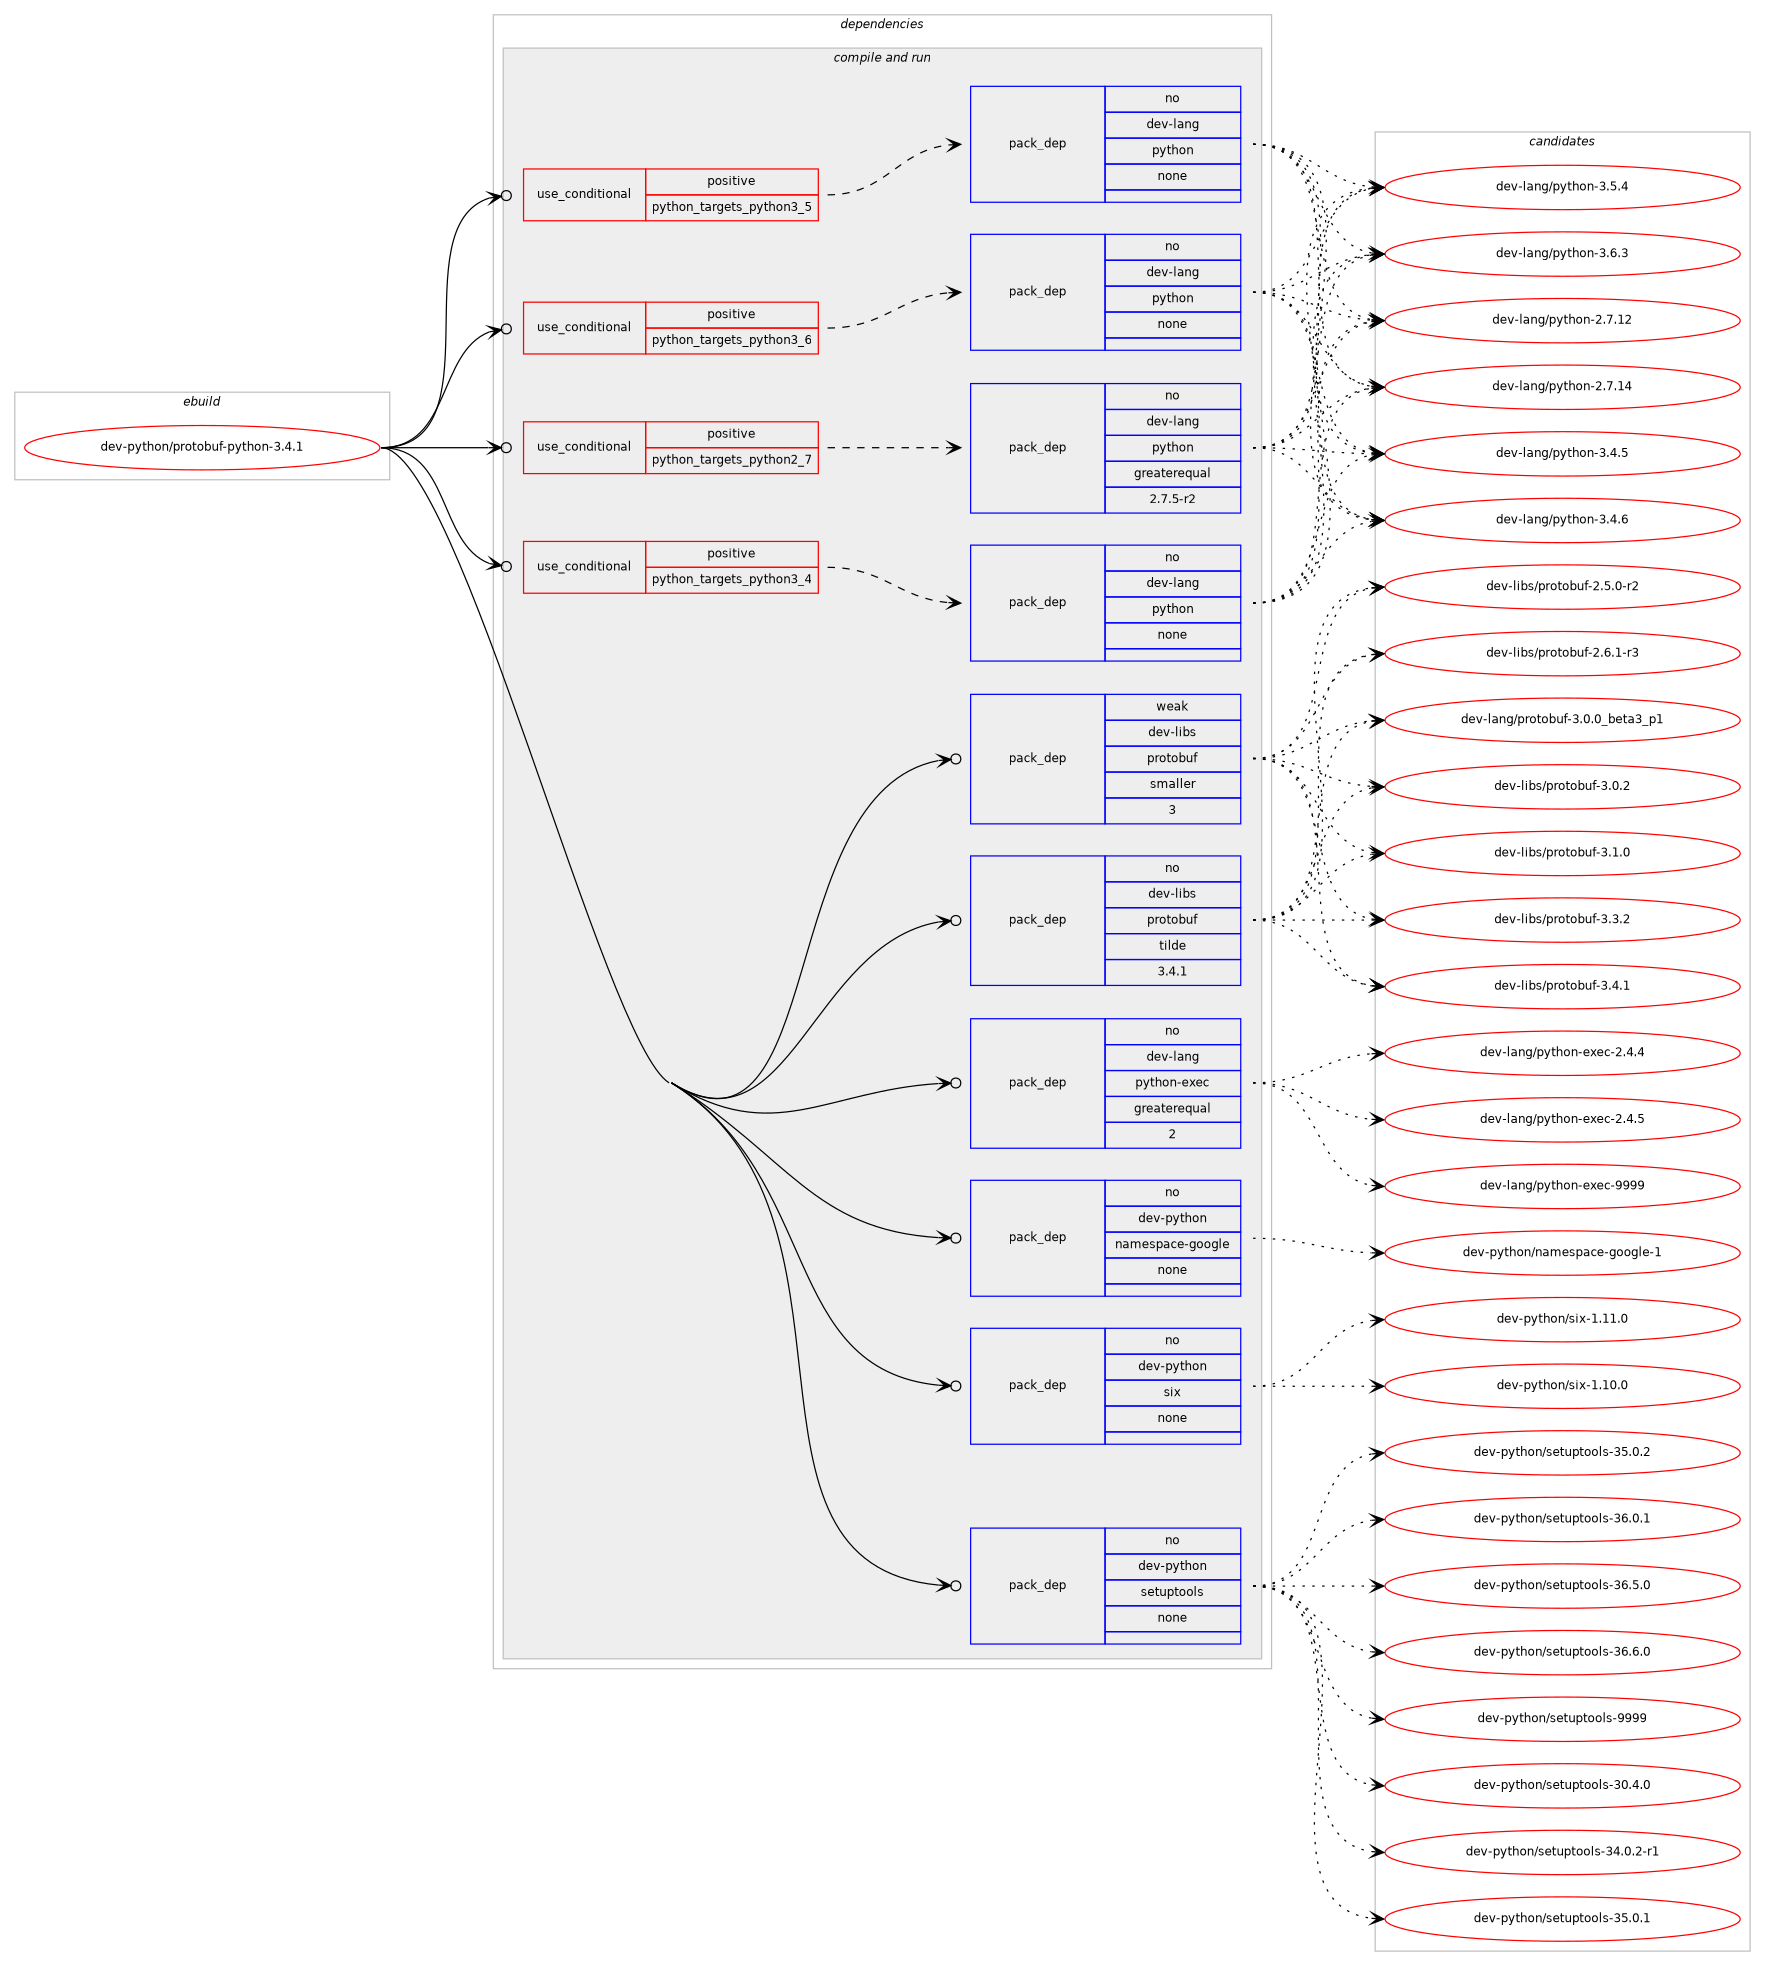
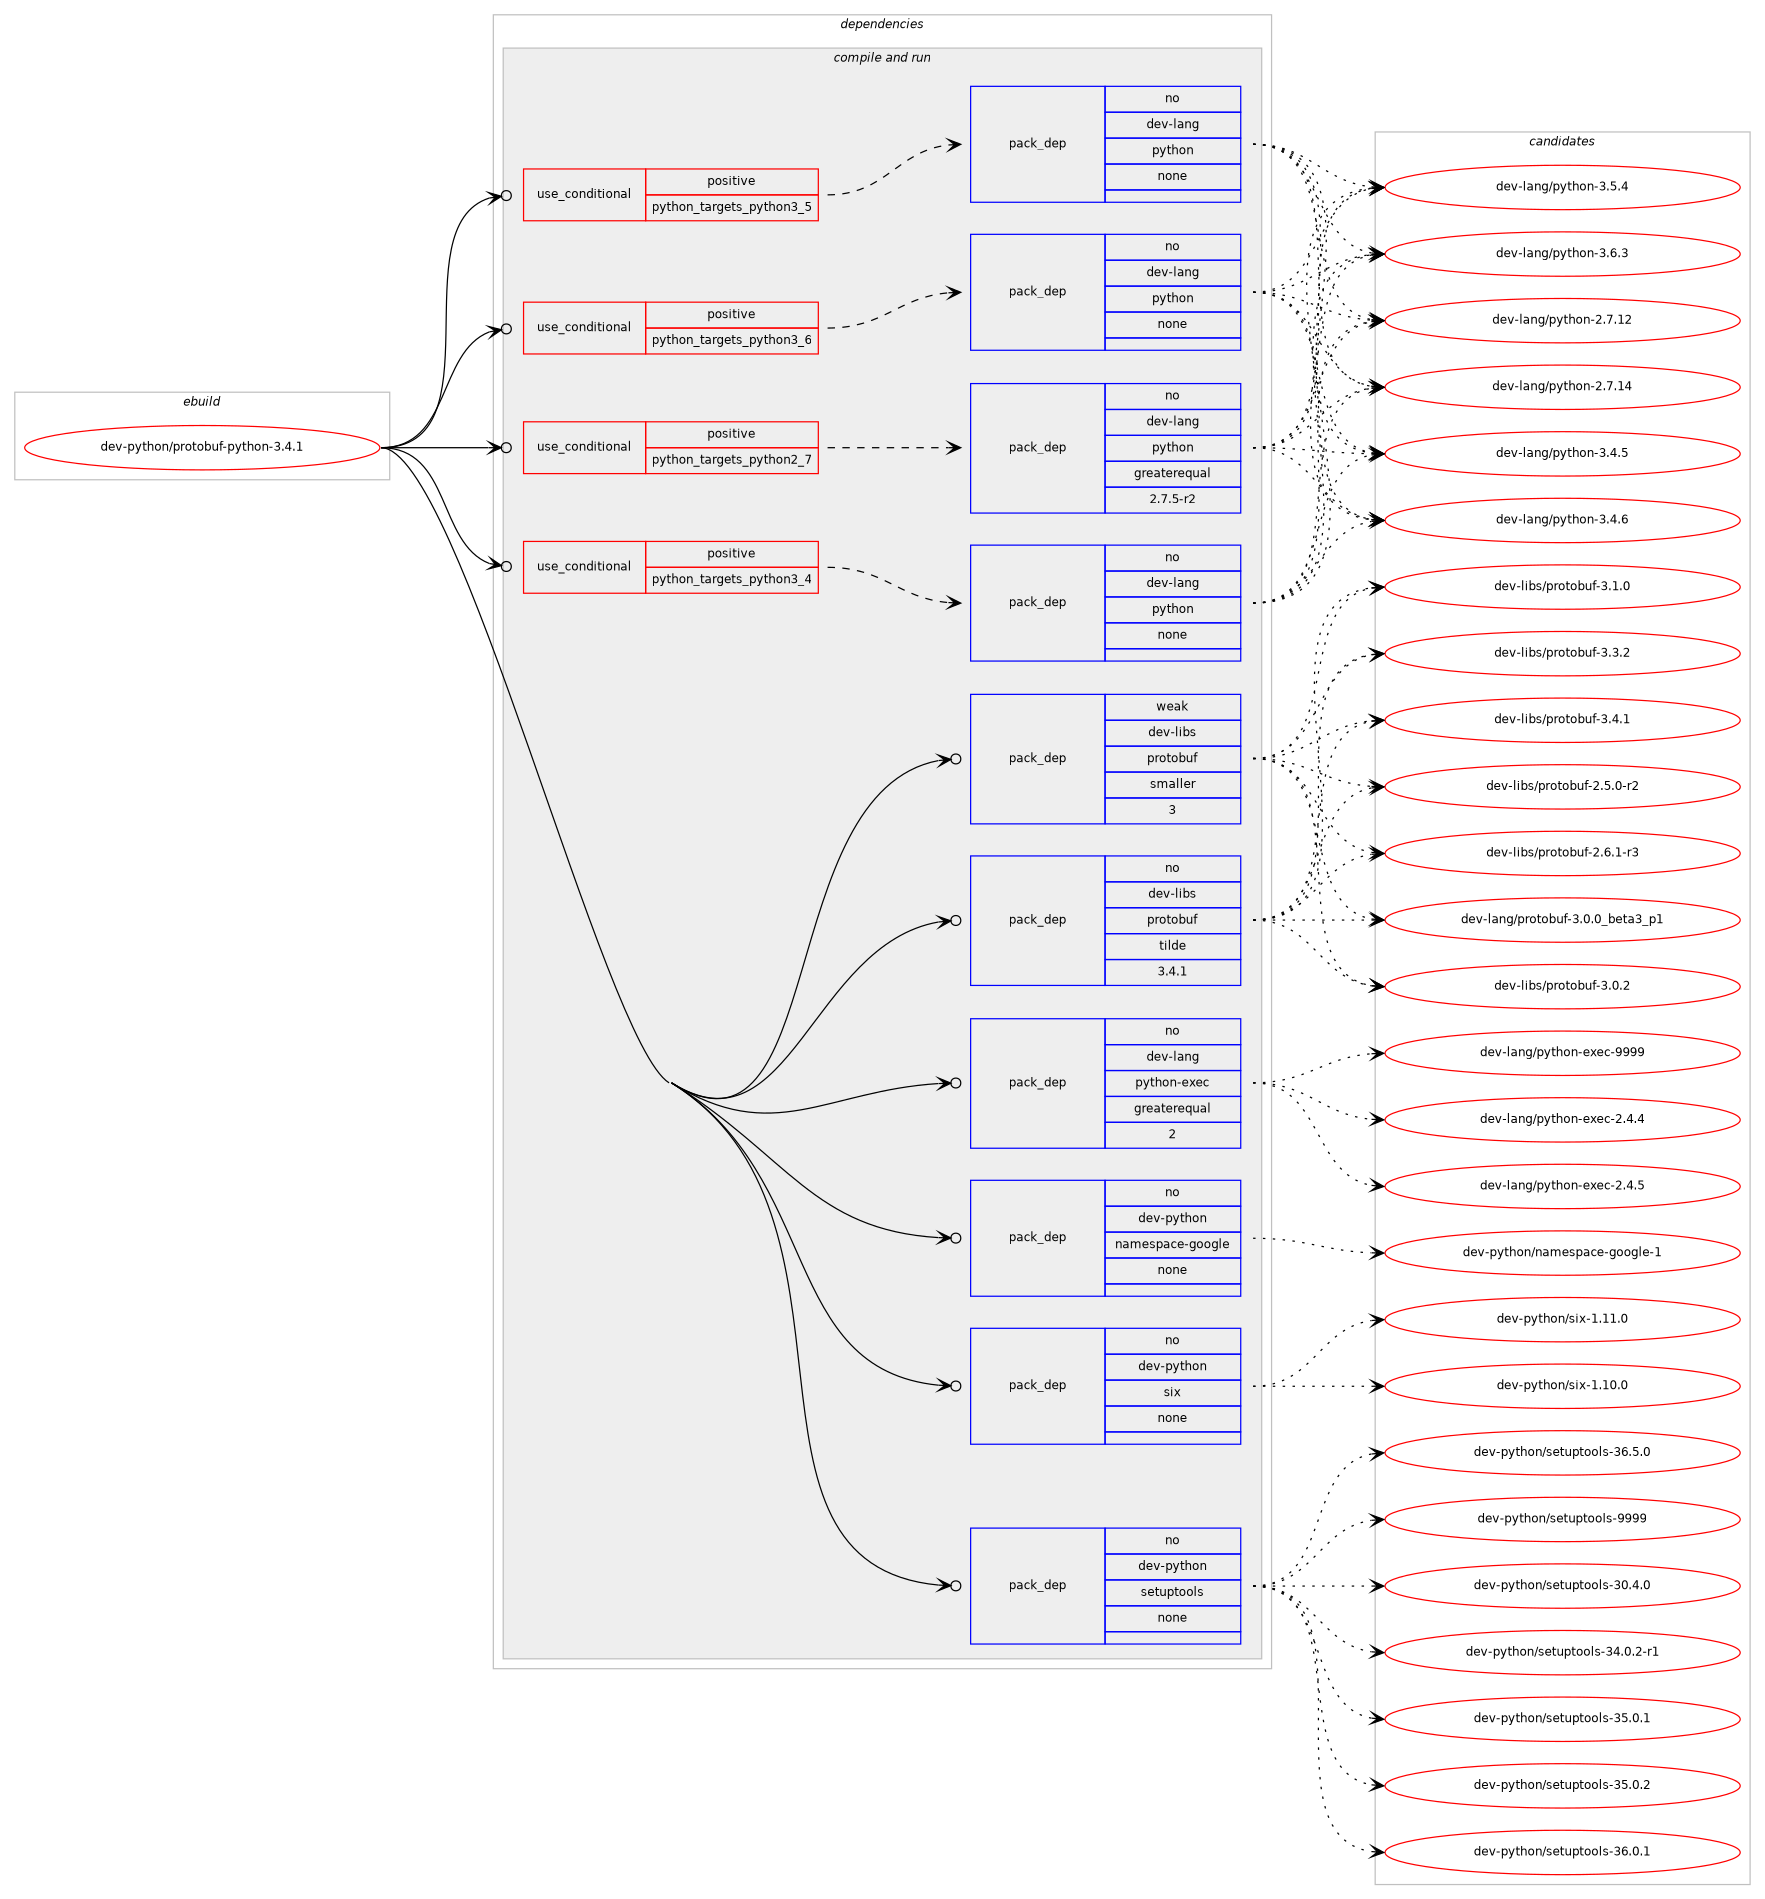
(1563, 1653) -> none
